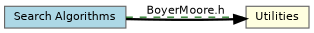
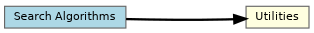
(186, 17) -> none
